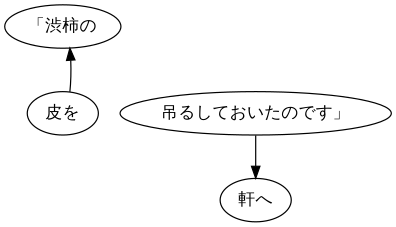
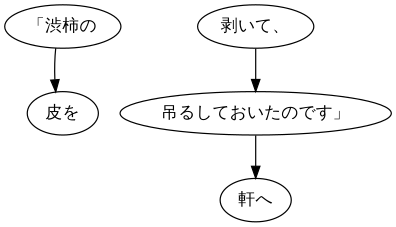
none -> (256, 27)
(71, 76) -> (55, 64)
